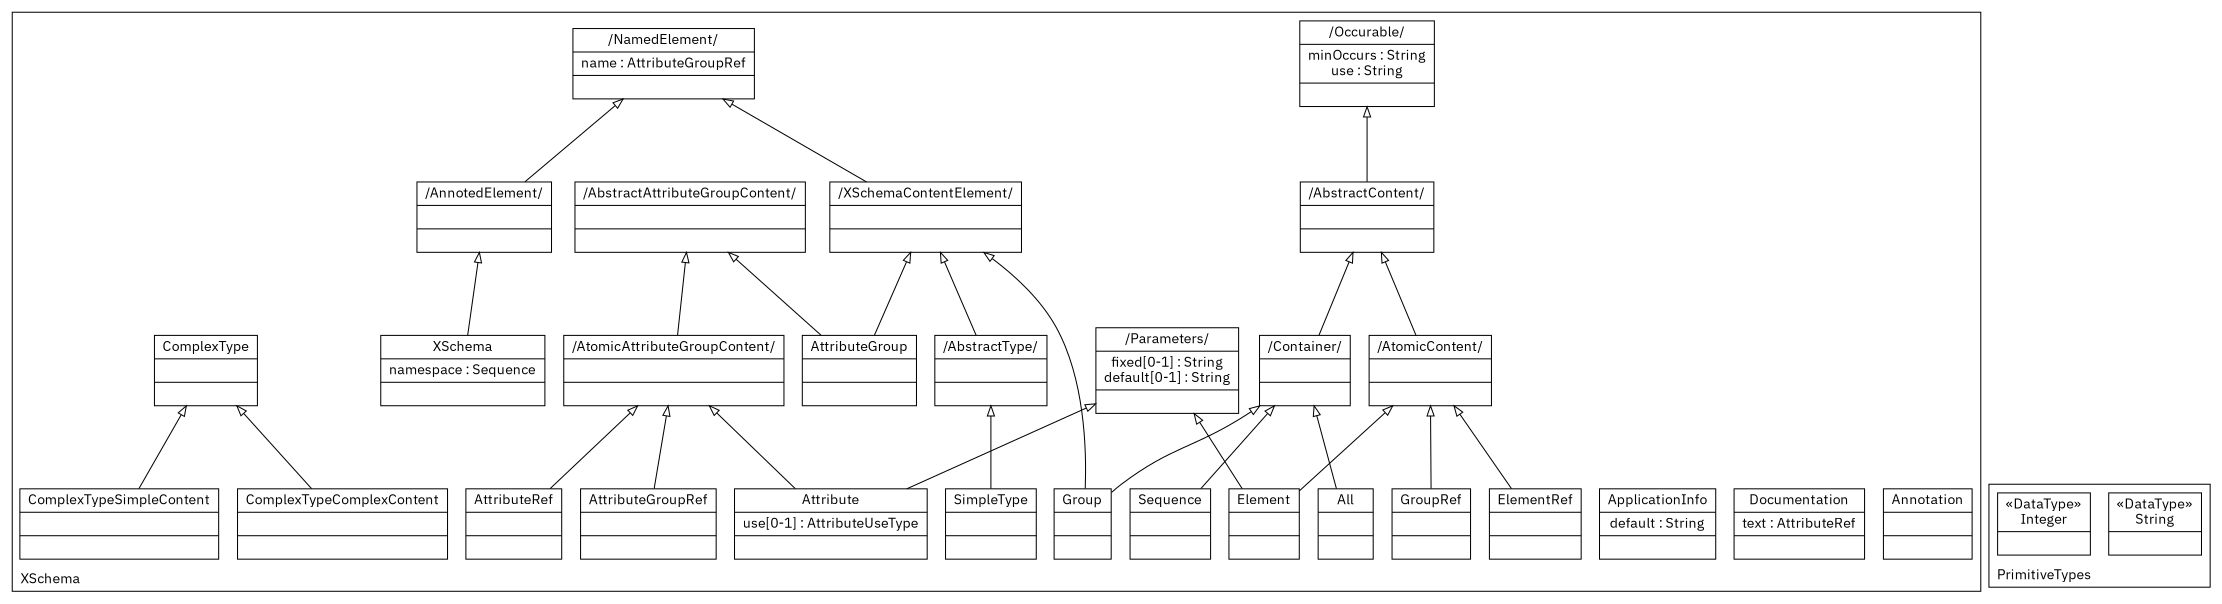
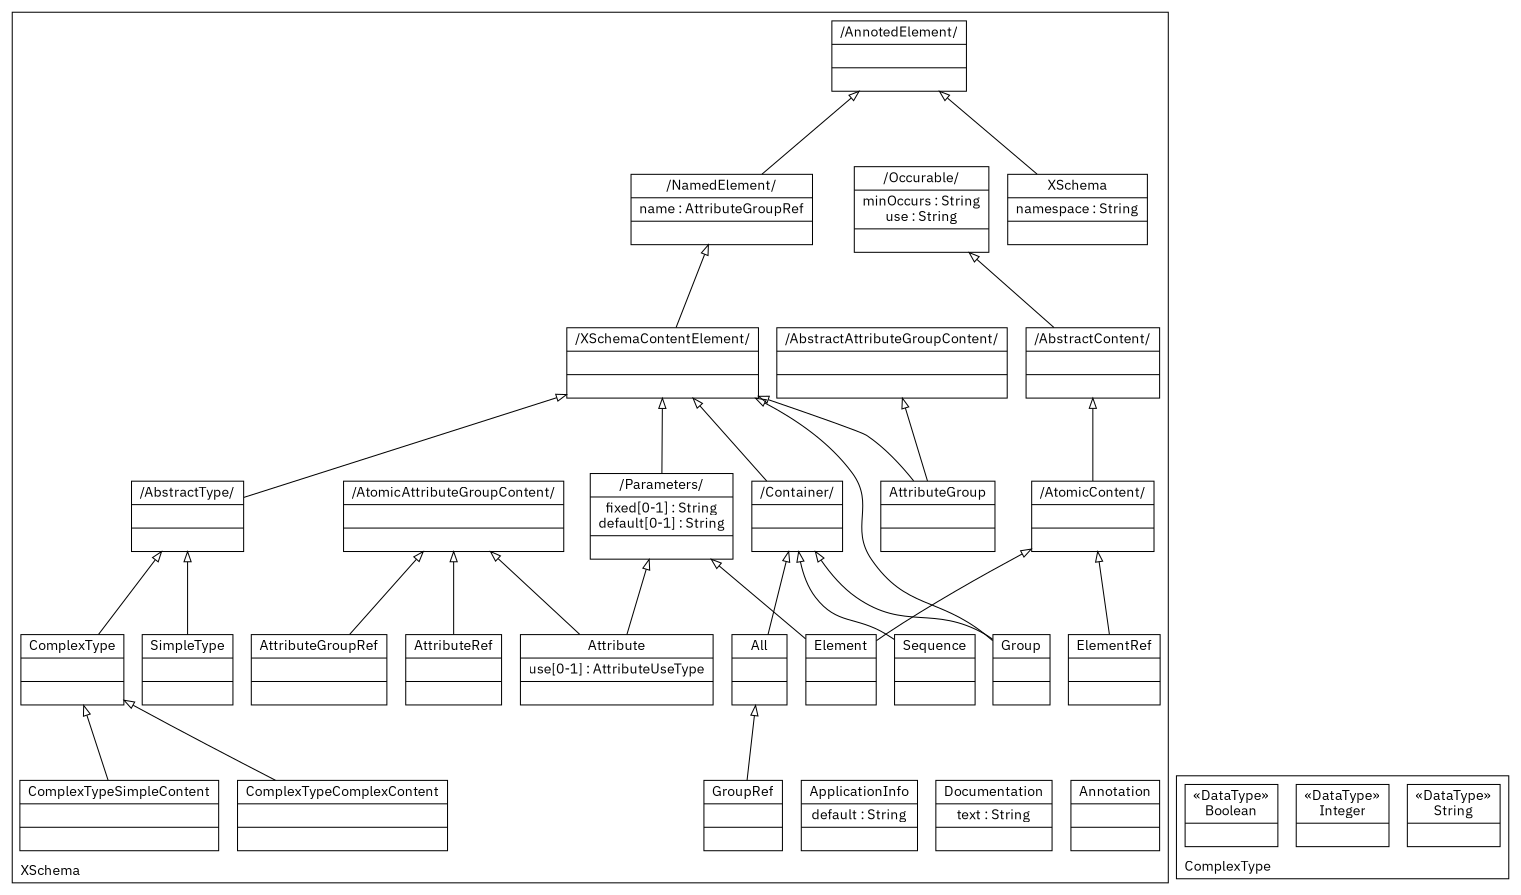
(570, 144) -> (807, 136)
(681, 299) -> none
(1334, 299) -> (733, 443)
(463, 370) -> (1078, 209)
none -> (662, 441)
(1431, 452) -> (751, 748)
(1799, 523) -> (994, 815)
(2044, 575) -> (1228, 867)
none -> (127, 597)
none -> (1231, 816)
